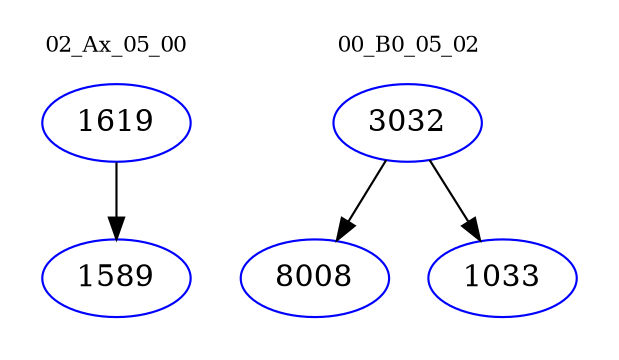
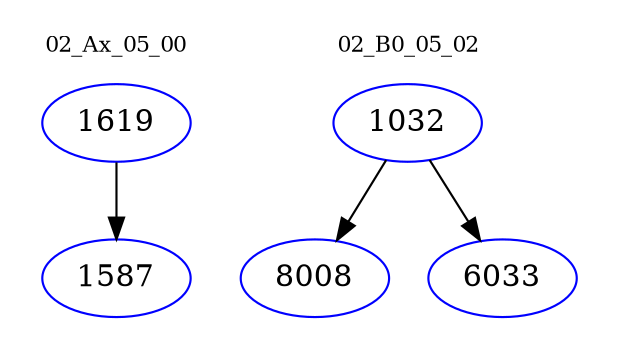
(409, 46) -> (409, 46)
(408, 123) -> (408, 123)
(116, 278) -> (116, 278)
(503, 278) -> (503, 278)
